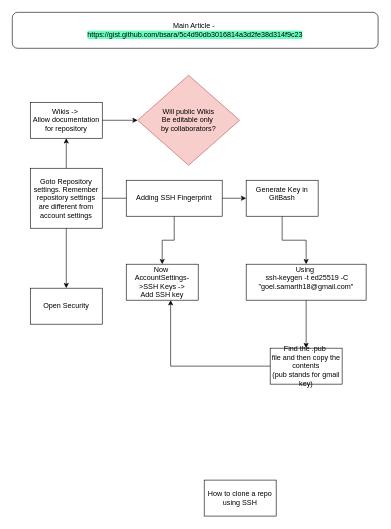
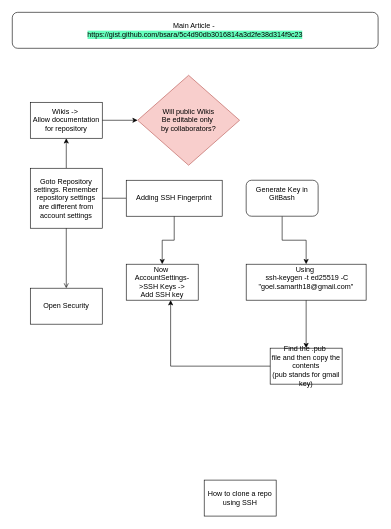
(240, 198) -> none
(282, 198) -> (282, 198)
(66, 282) -> (66, 284)
